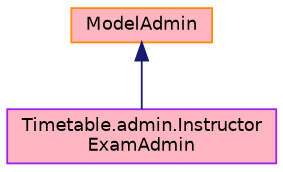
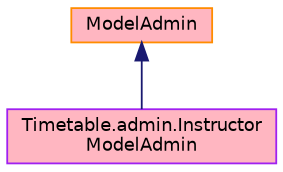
(142, 136) -> (142, 136)
